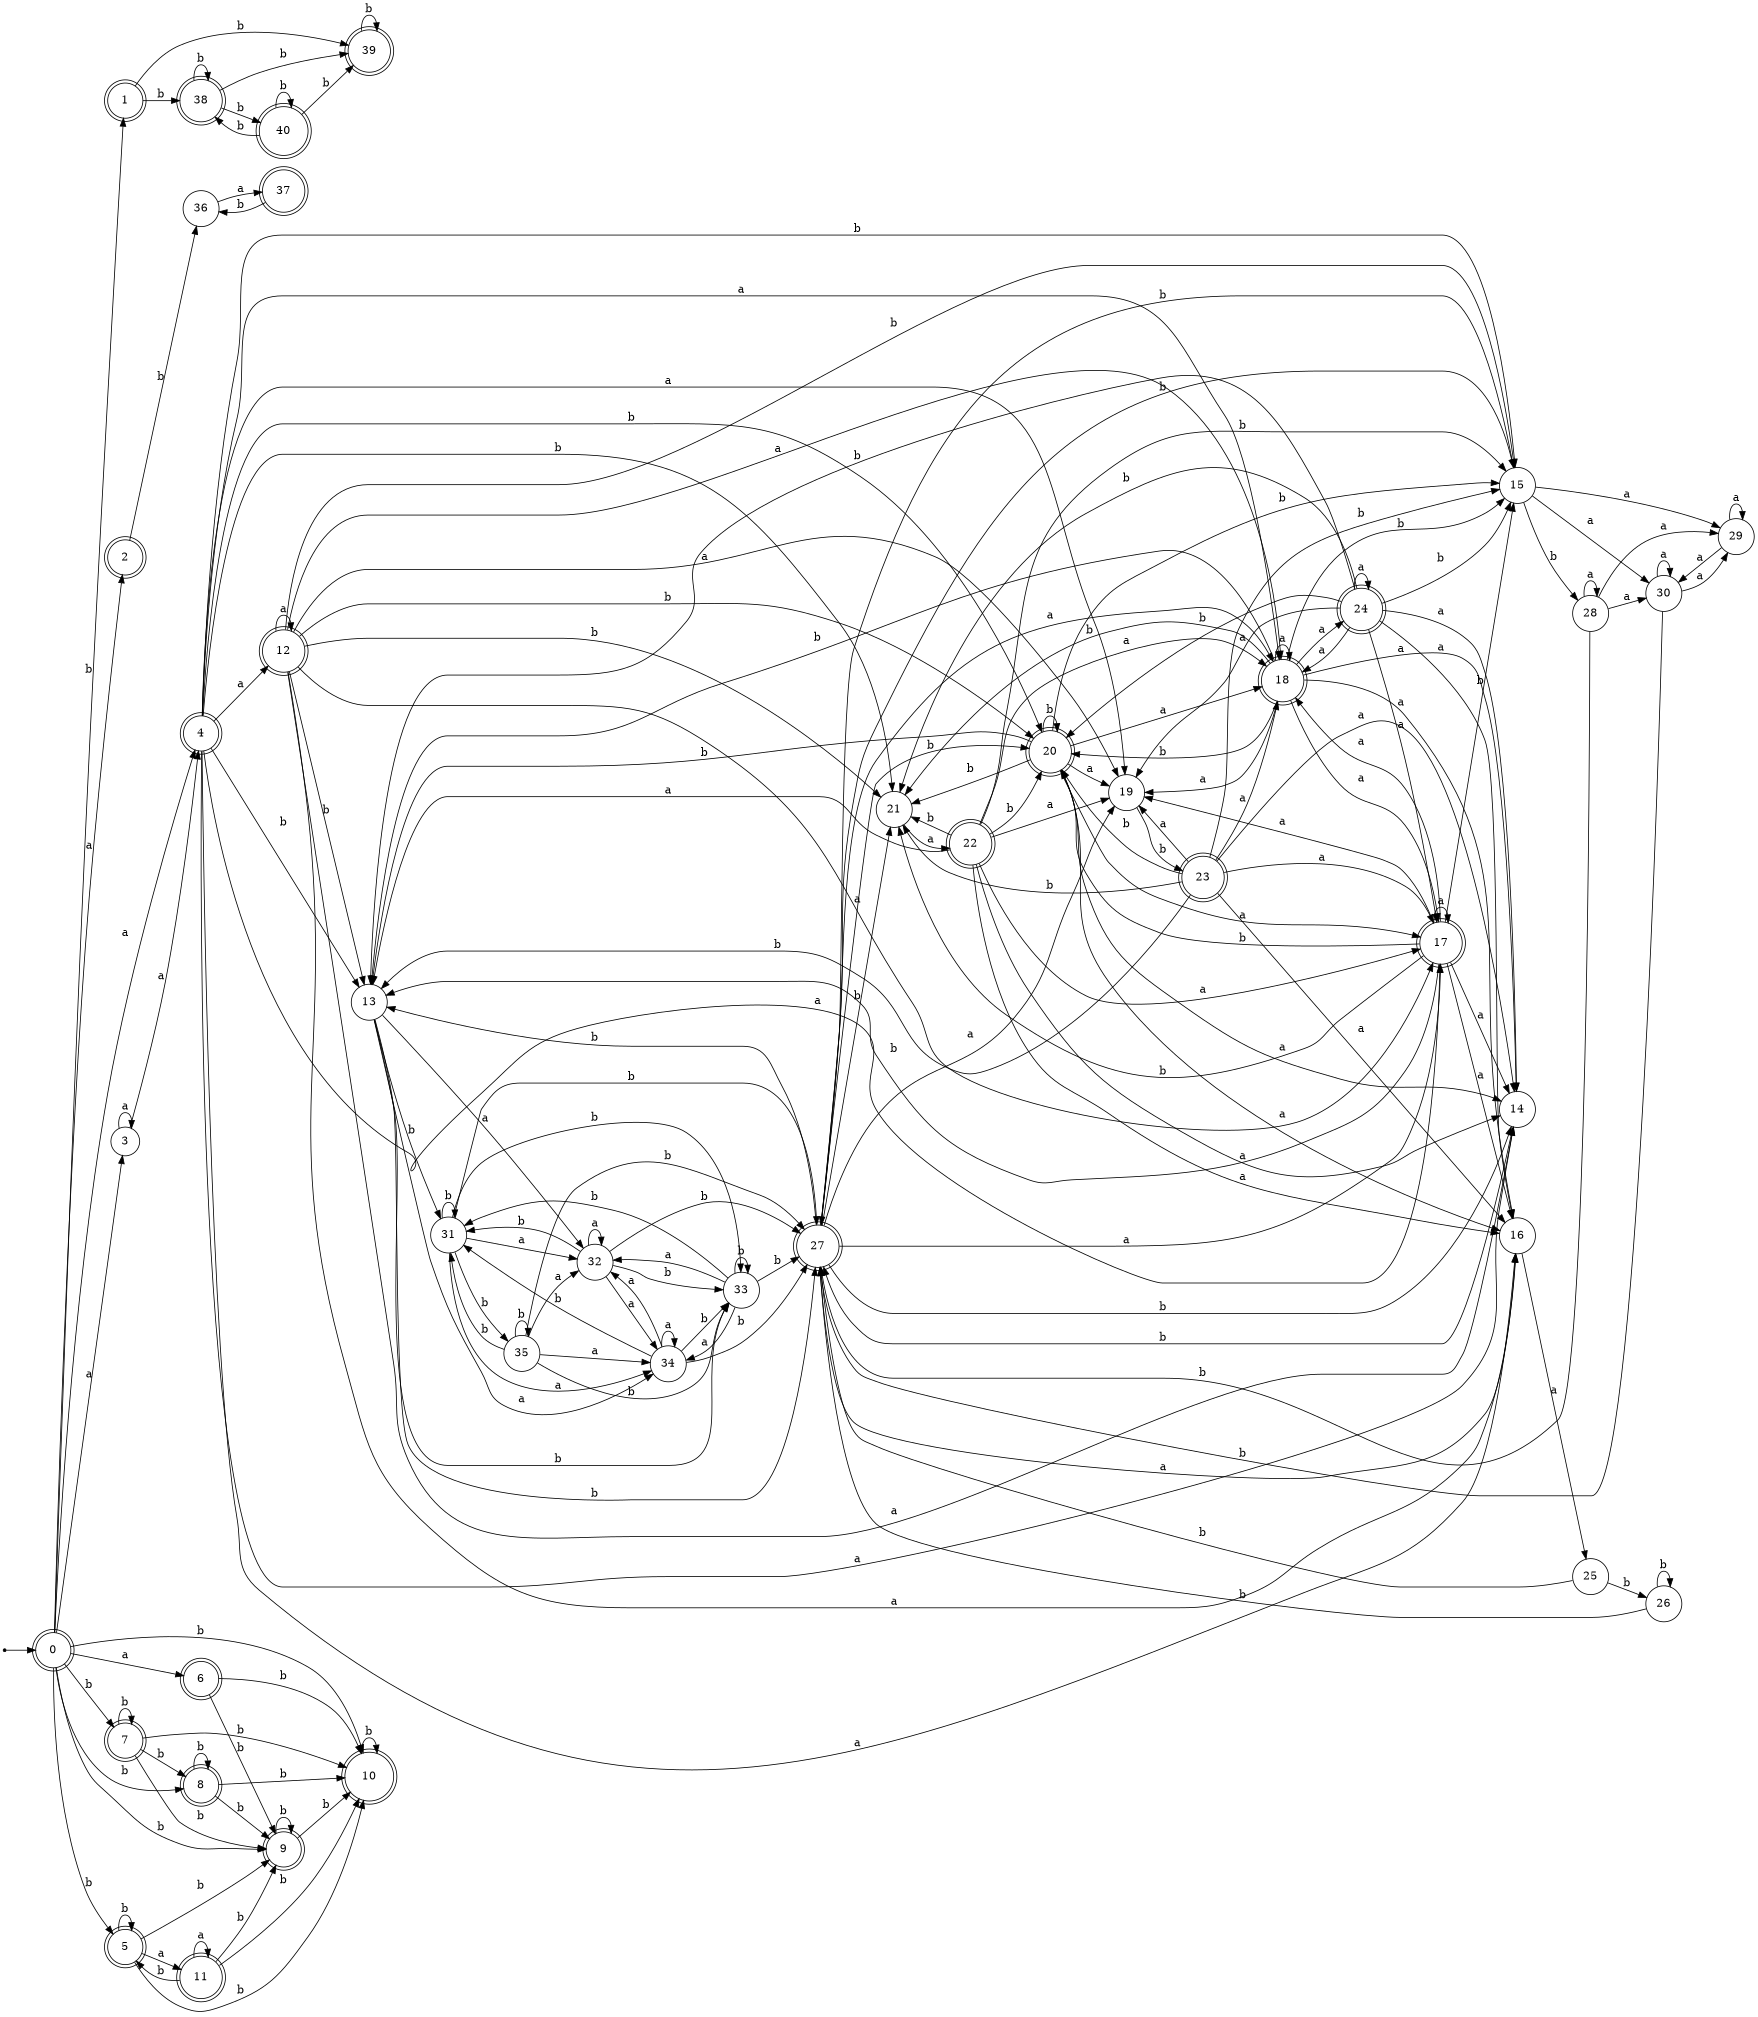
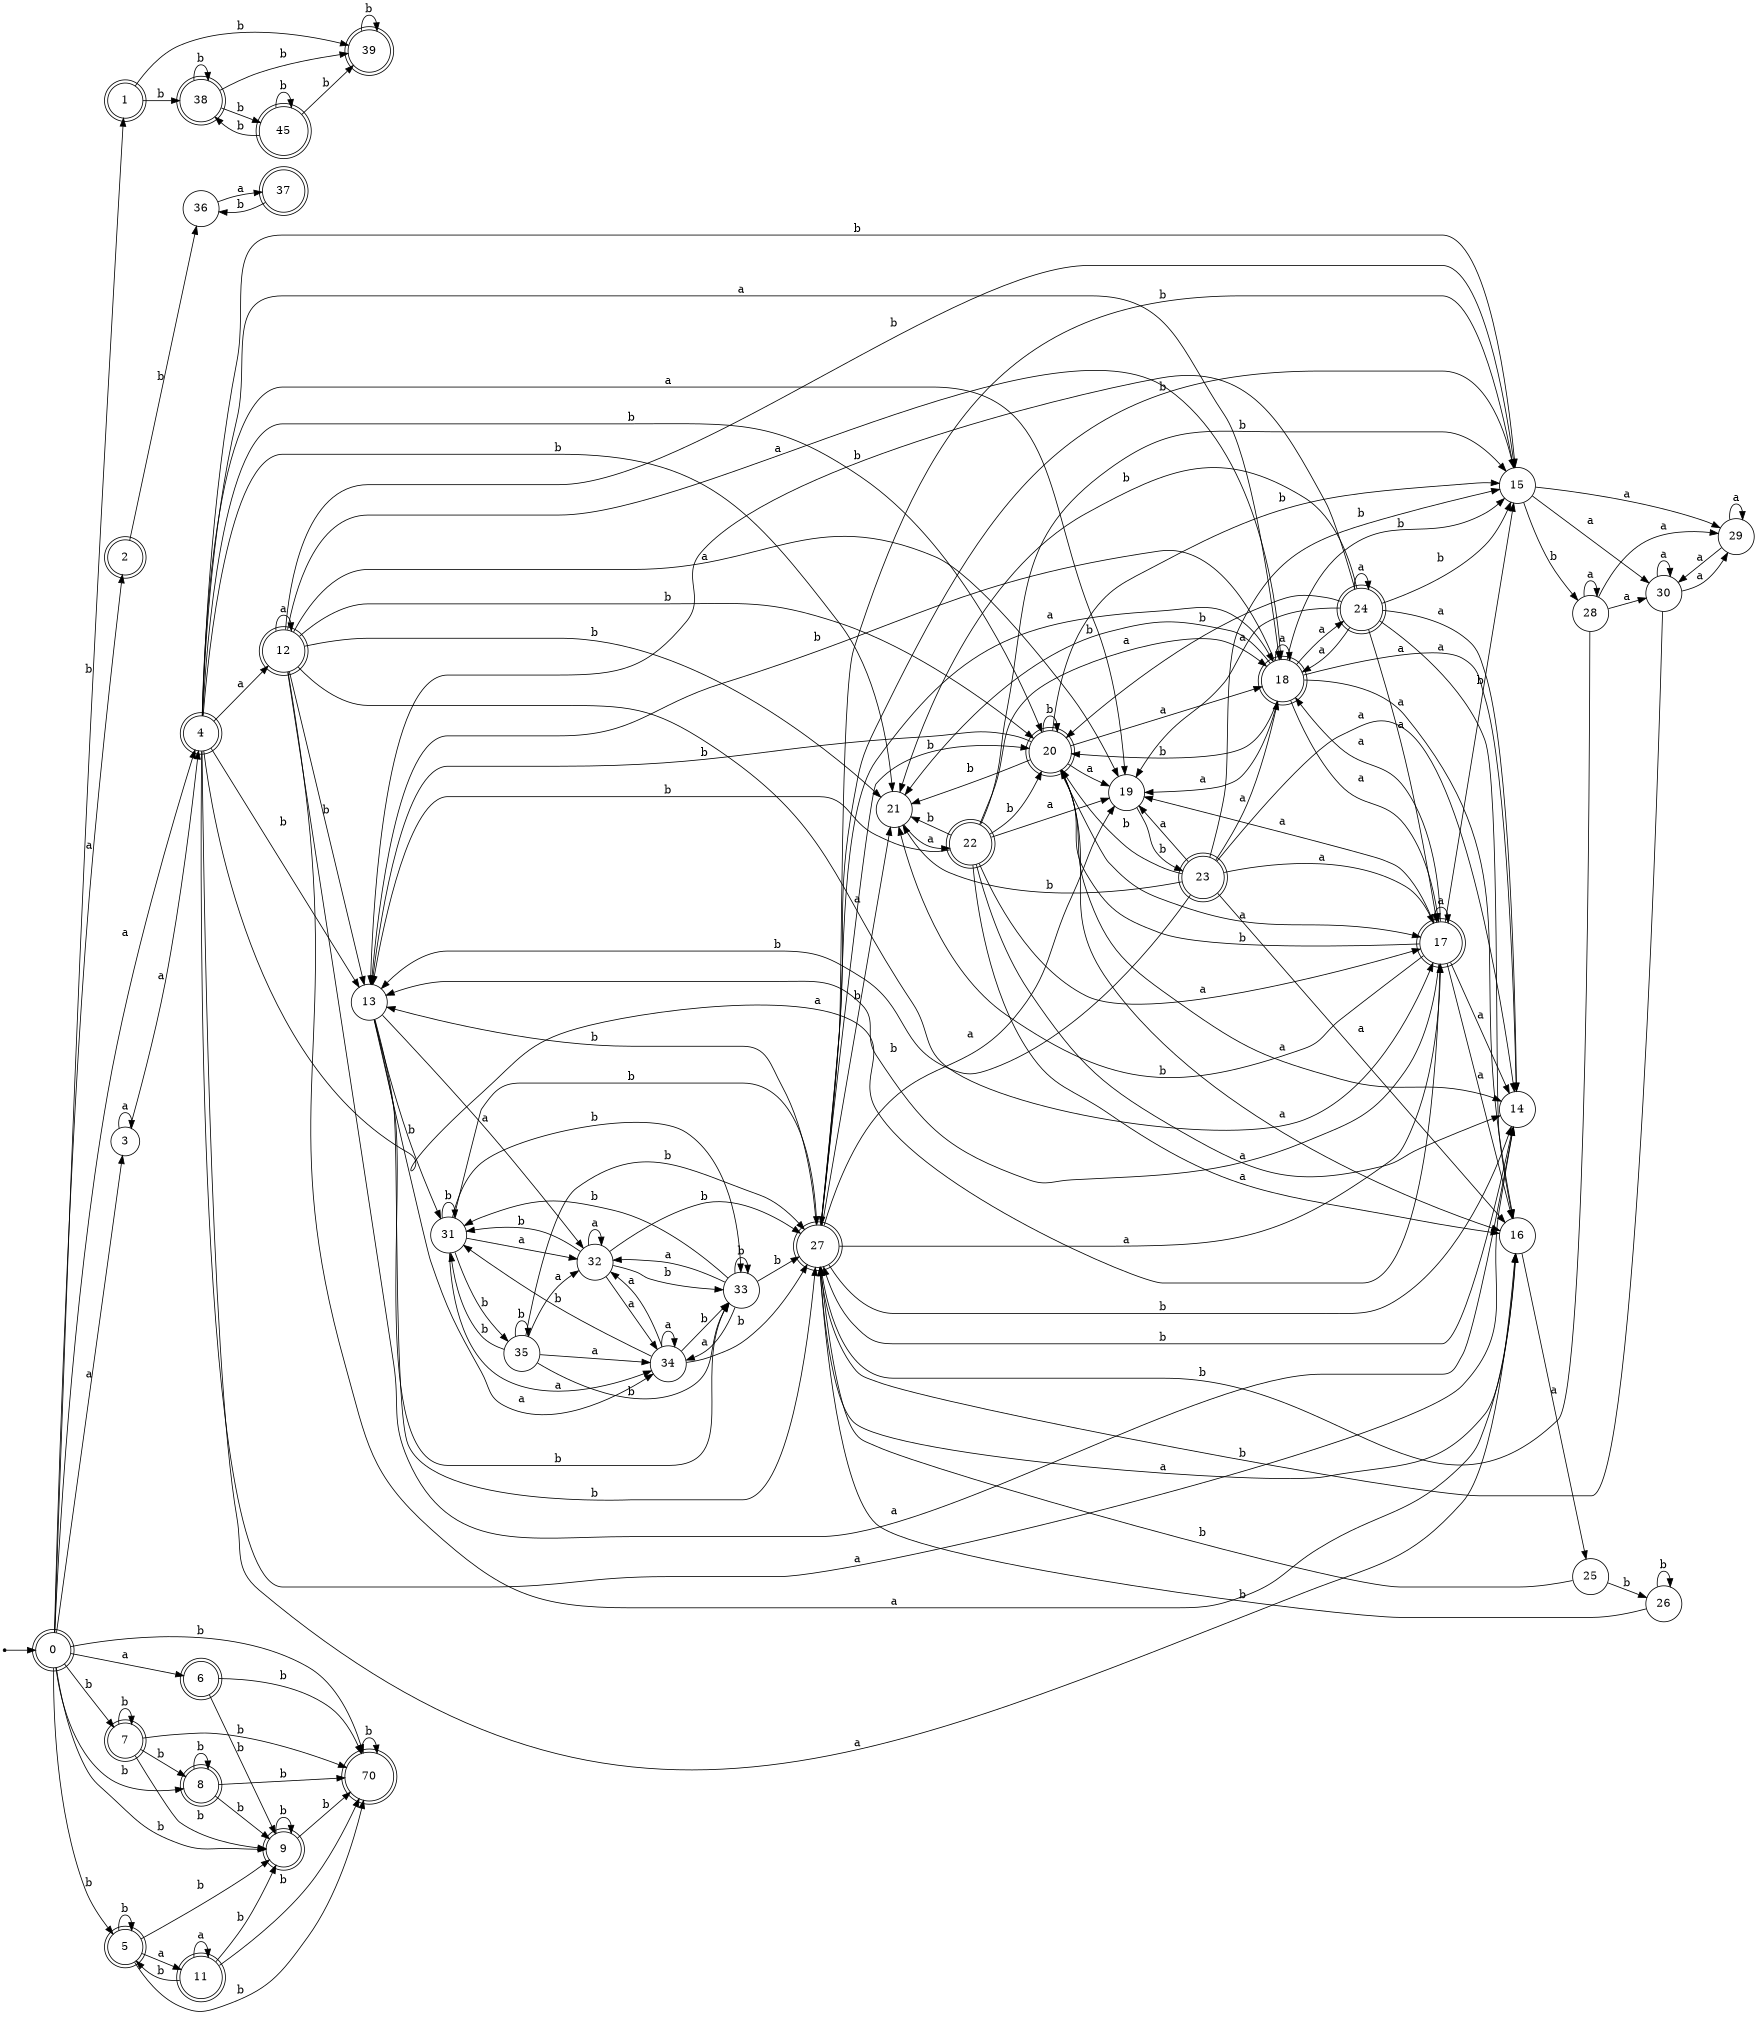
(284, 131) -> (284, 131)
(668, 791) -> (668, 791)
(369, 1777) -> (369, 1777)
